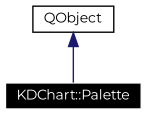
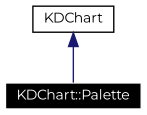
(73, 19) -> (73, 19)
